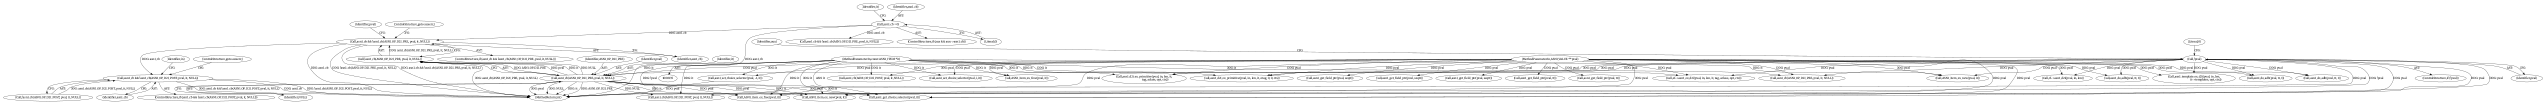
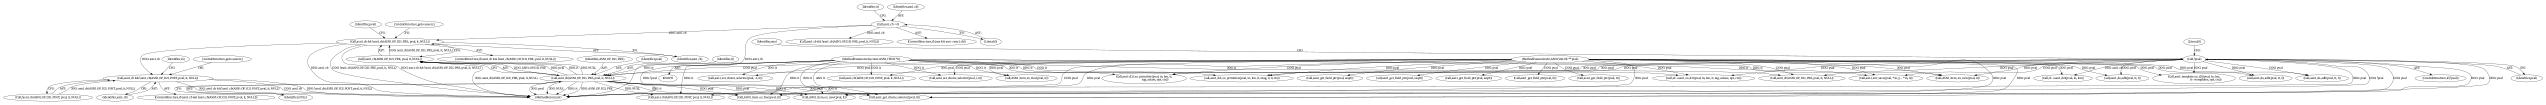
(2114, 68) -> (2114, 68)
none -> (1886, 78)
(663, 89) -> (1044, 85)
